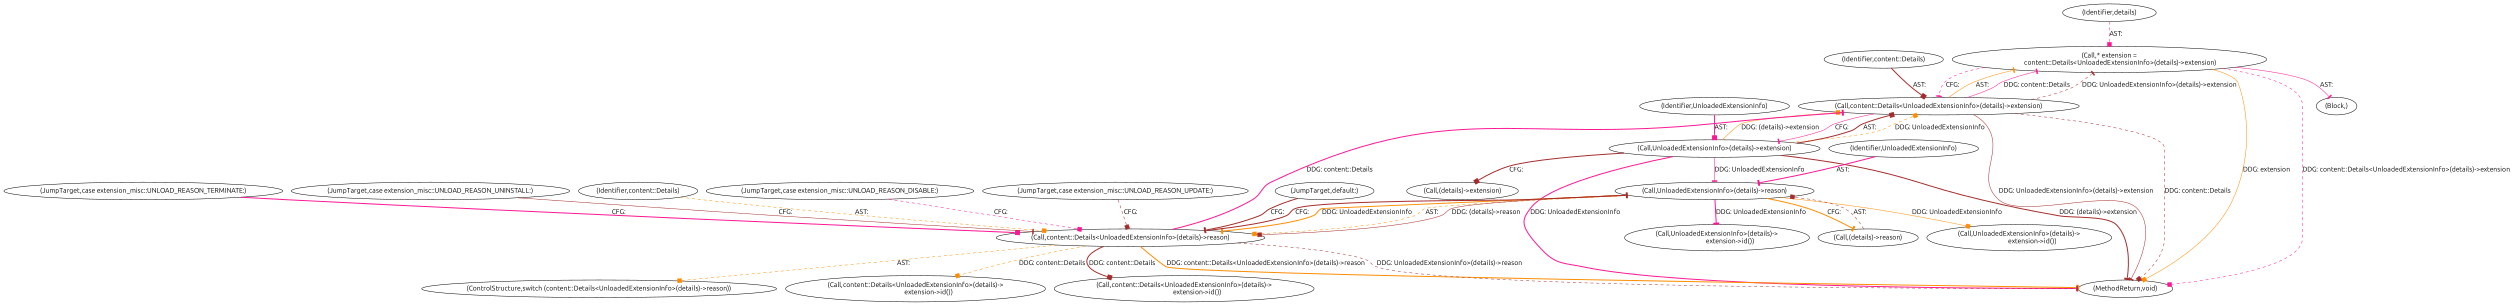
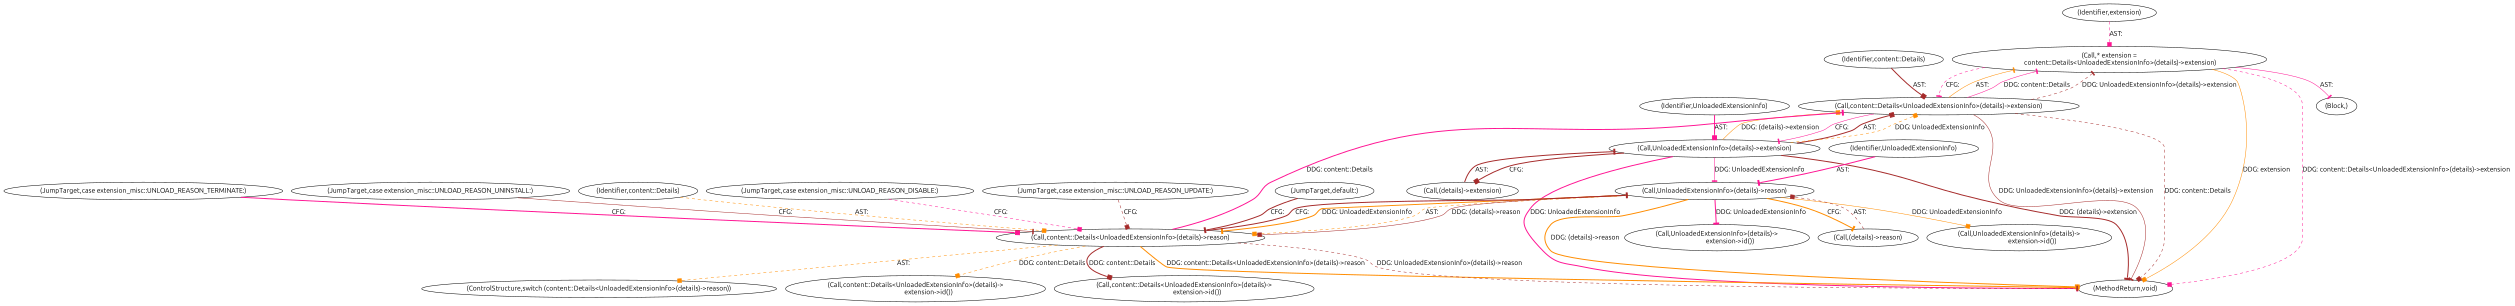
(2109, 13) -> (2109, 13)
none -> (1534, 156)
none -> (1727, 272)
